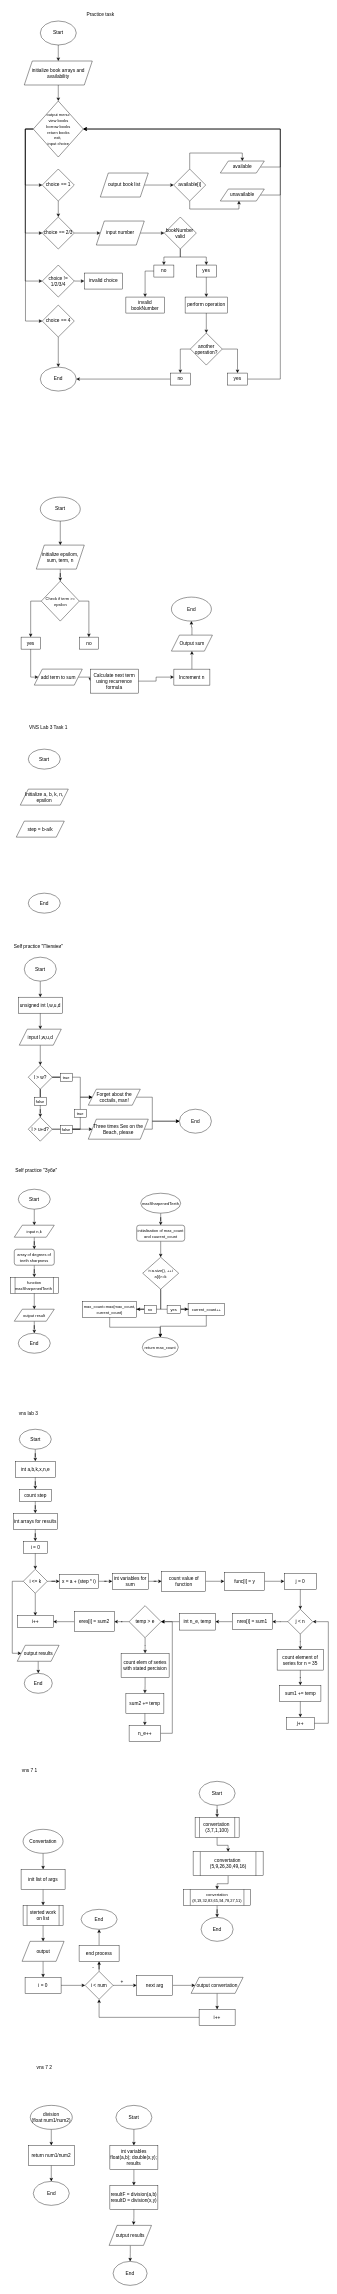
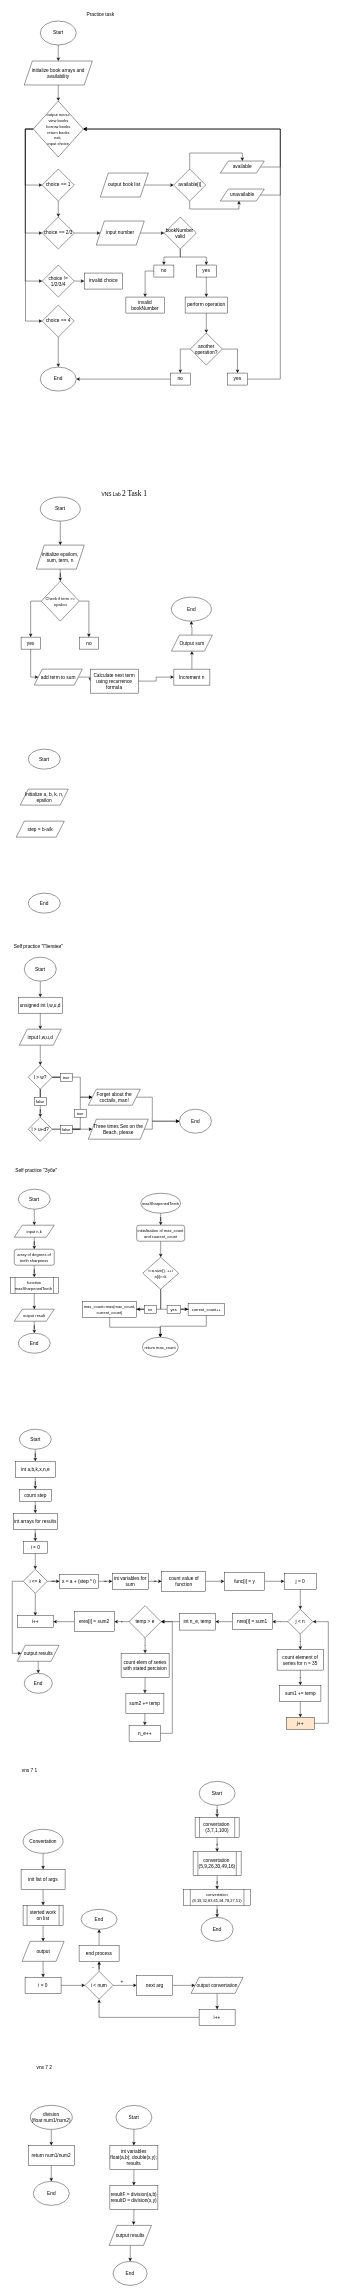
none -> (124, 494)
(48, 727) -> none
(28, 1414) -> none
(300, 1723) -> (300, 1723)
(228, 1863) -> (217, 1863)
